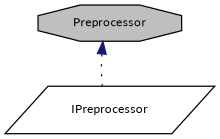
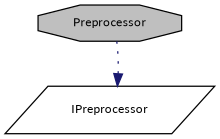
(101, 70) -> (118, 58)
